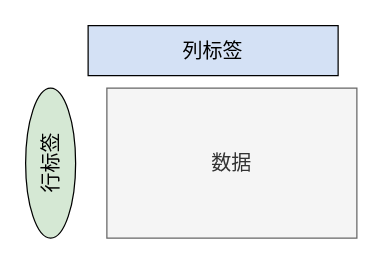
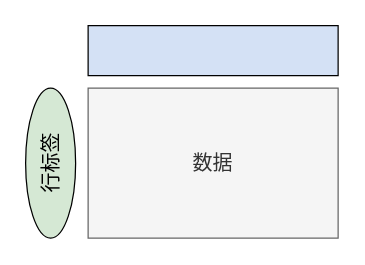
(213, 51) -> none
(232, 163) -> (213, 163)
